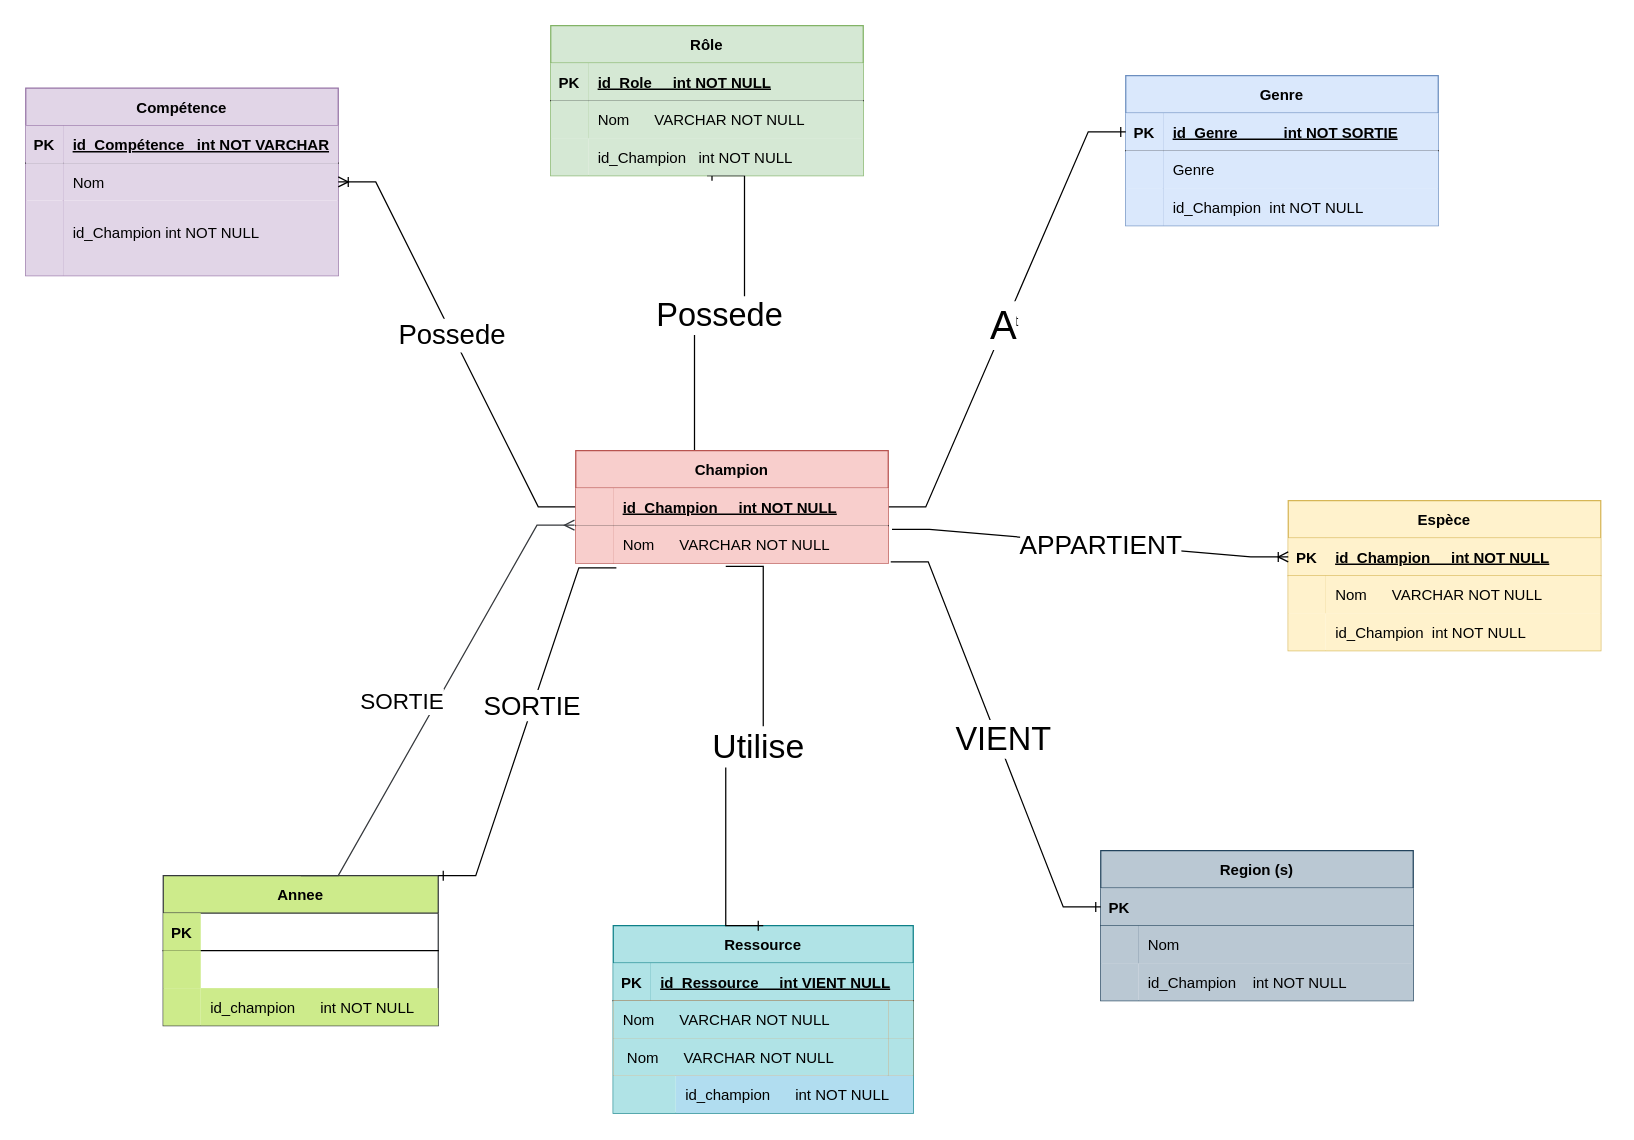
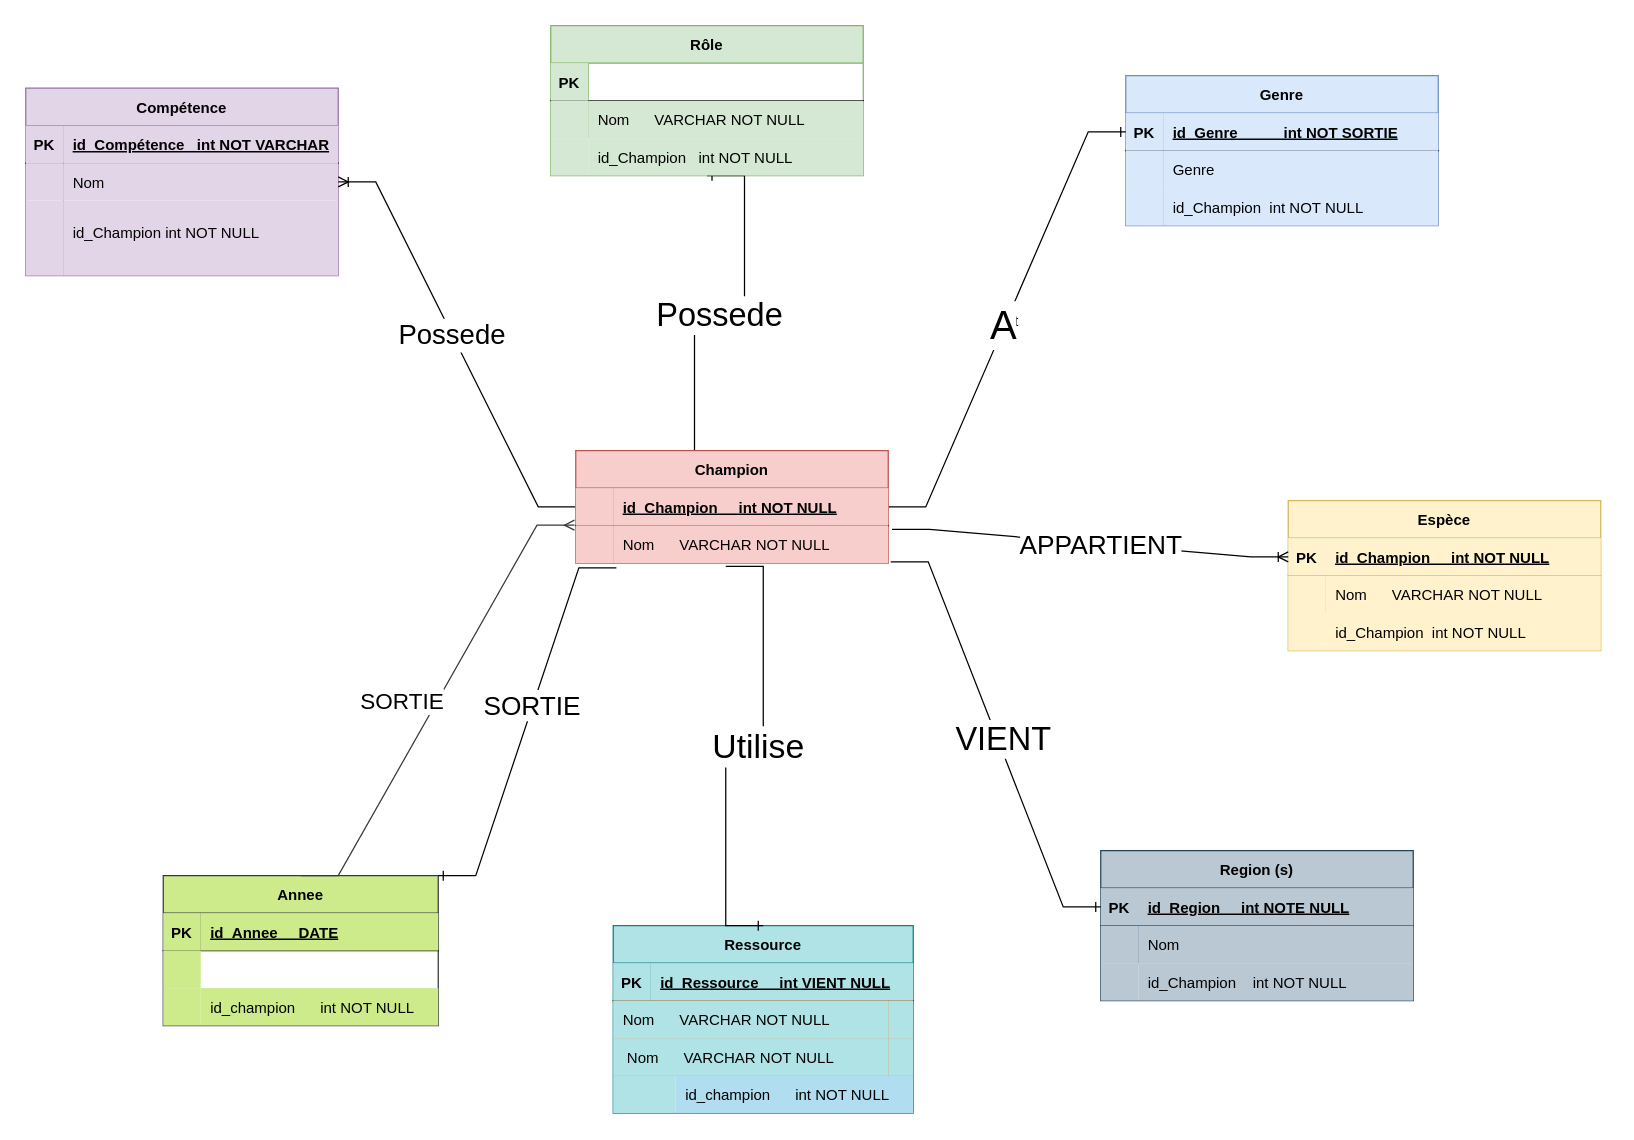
(726, 82) -> none
none -> (1276, 907)
none -> (319, 932)
